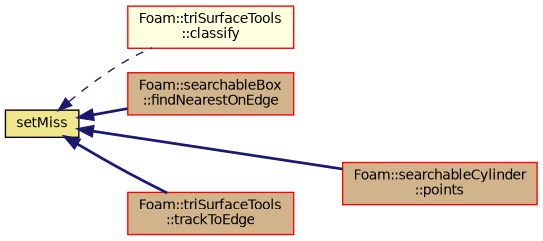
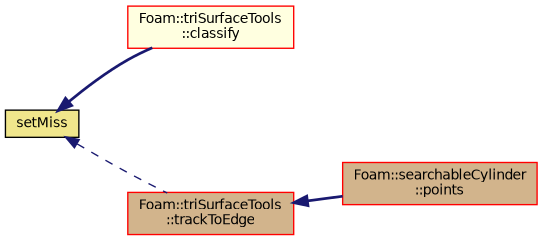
(109, 72) -> (109, 72)
(211, 94) -> none
(218, 150) -> (325, 199)
(122, 169) -> (122, 169)
